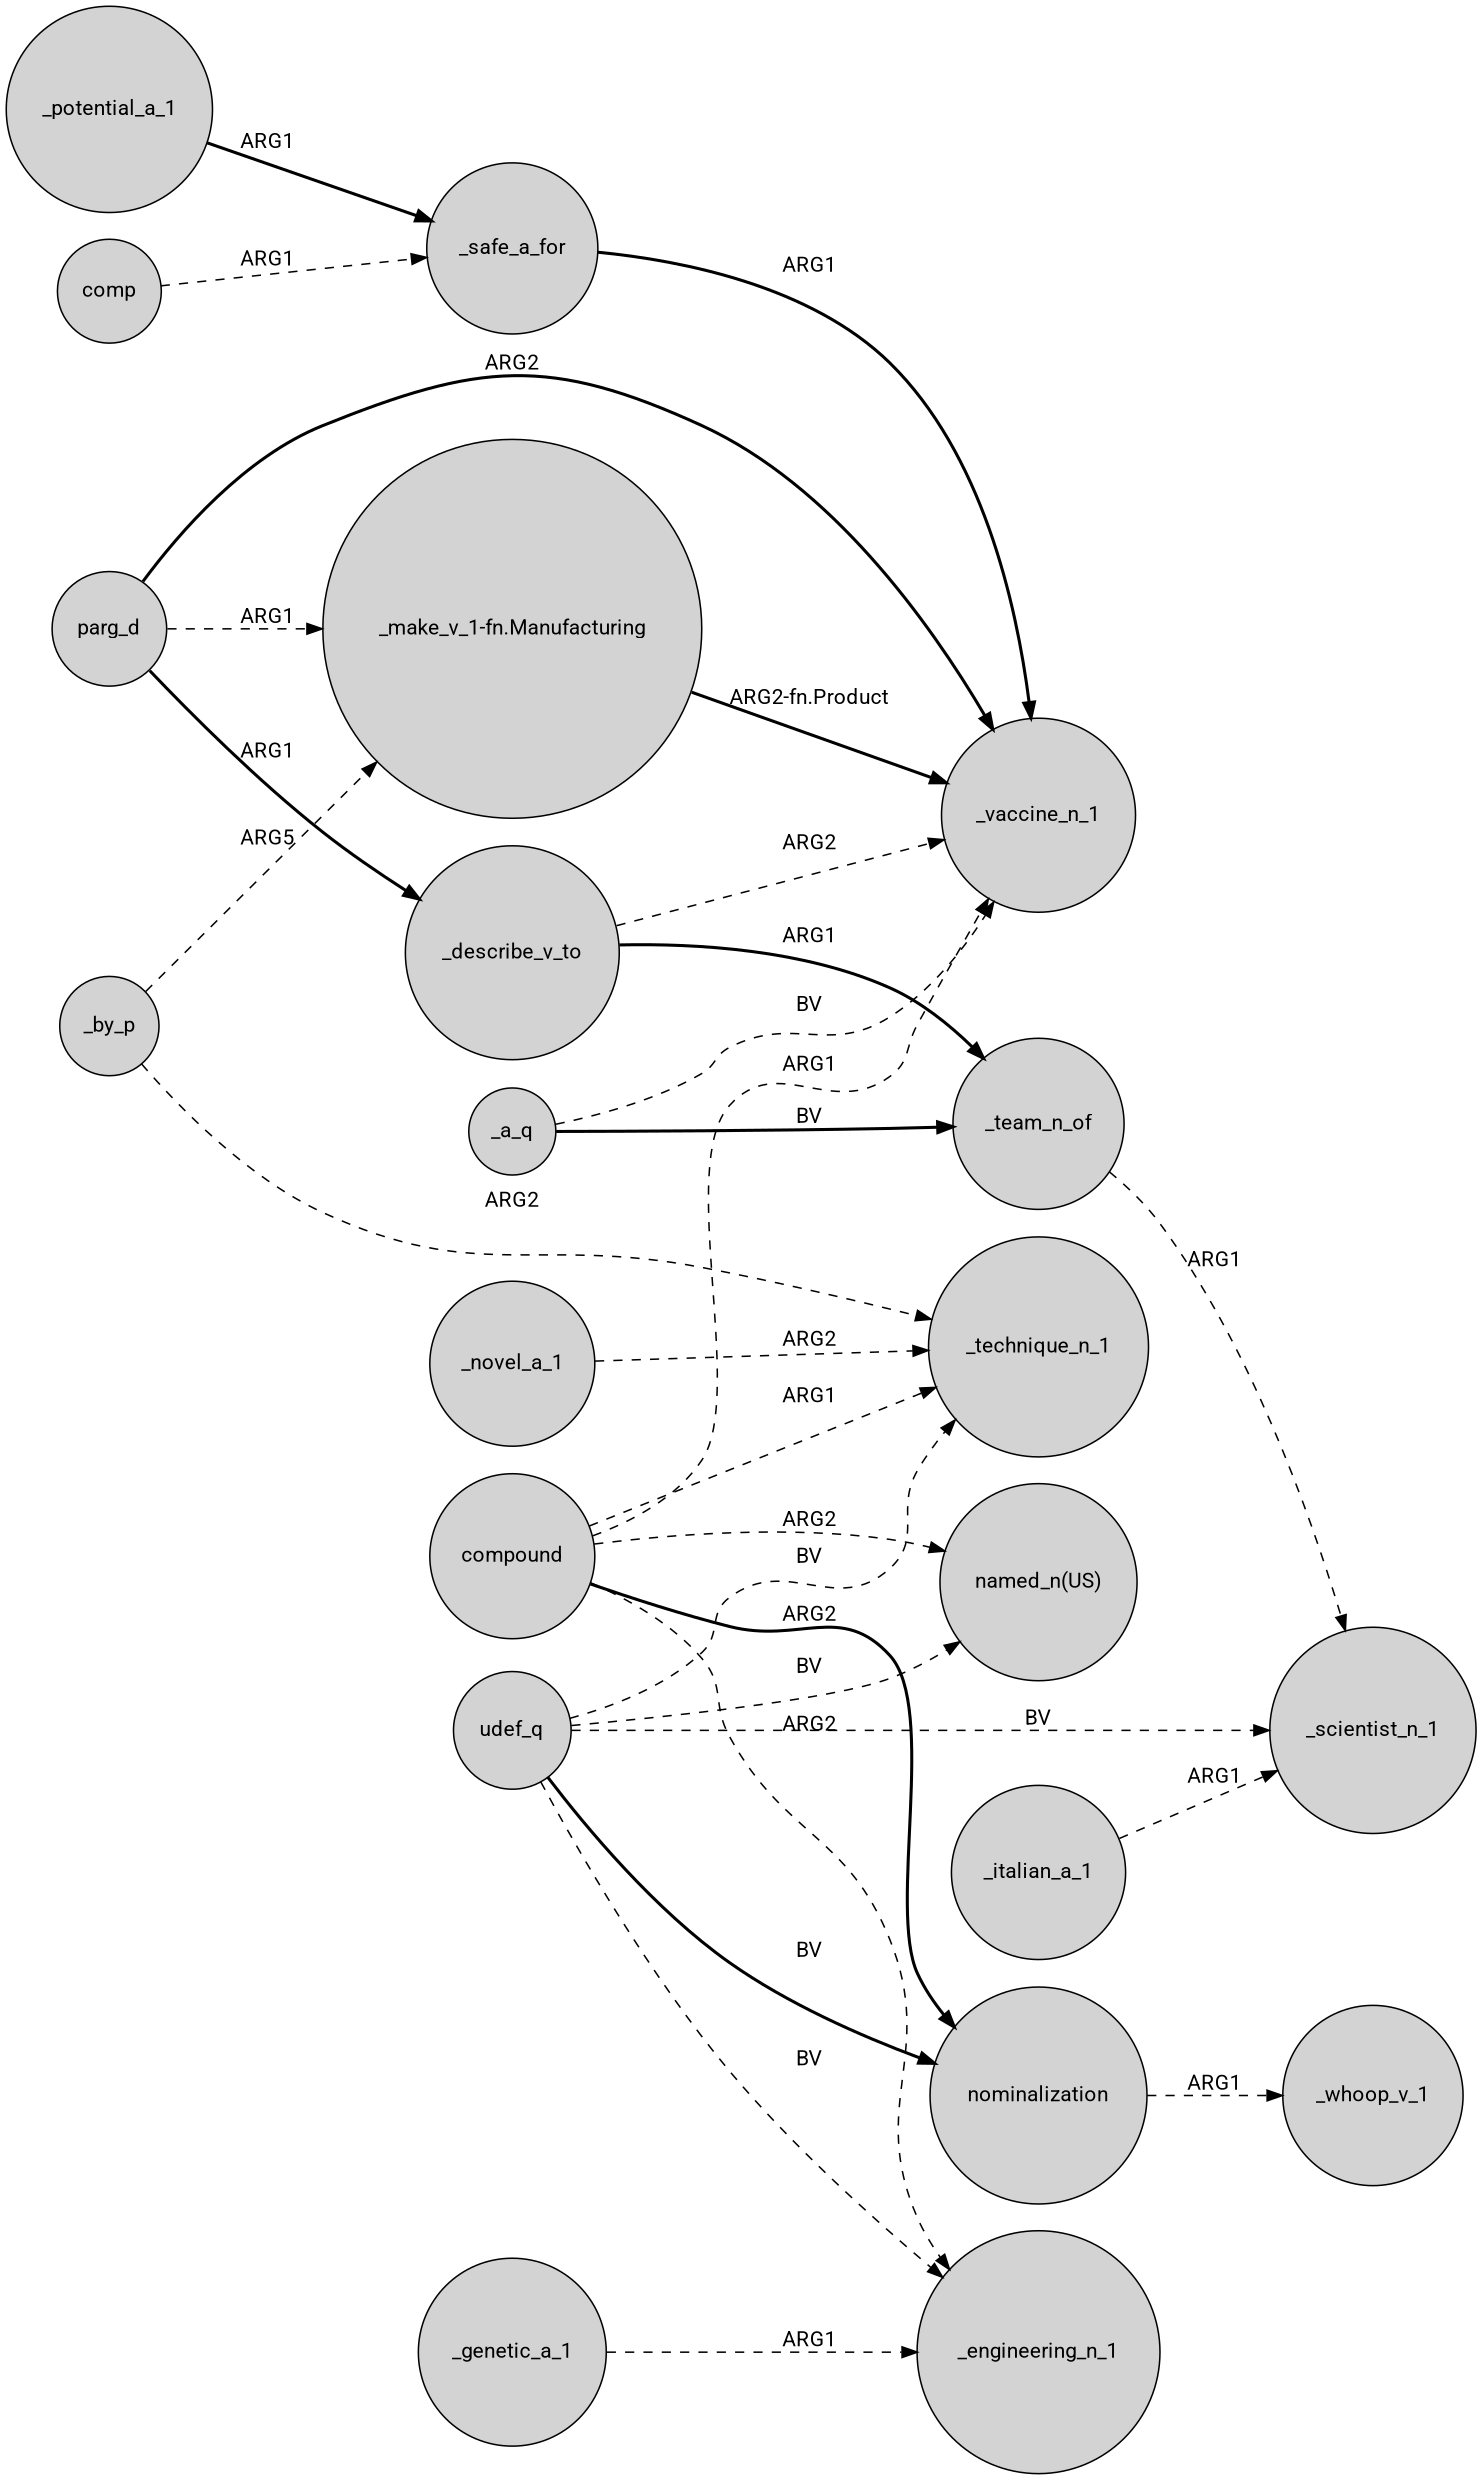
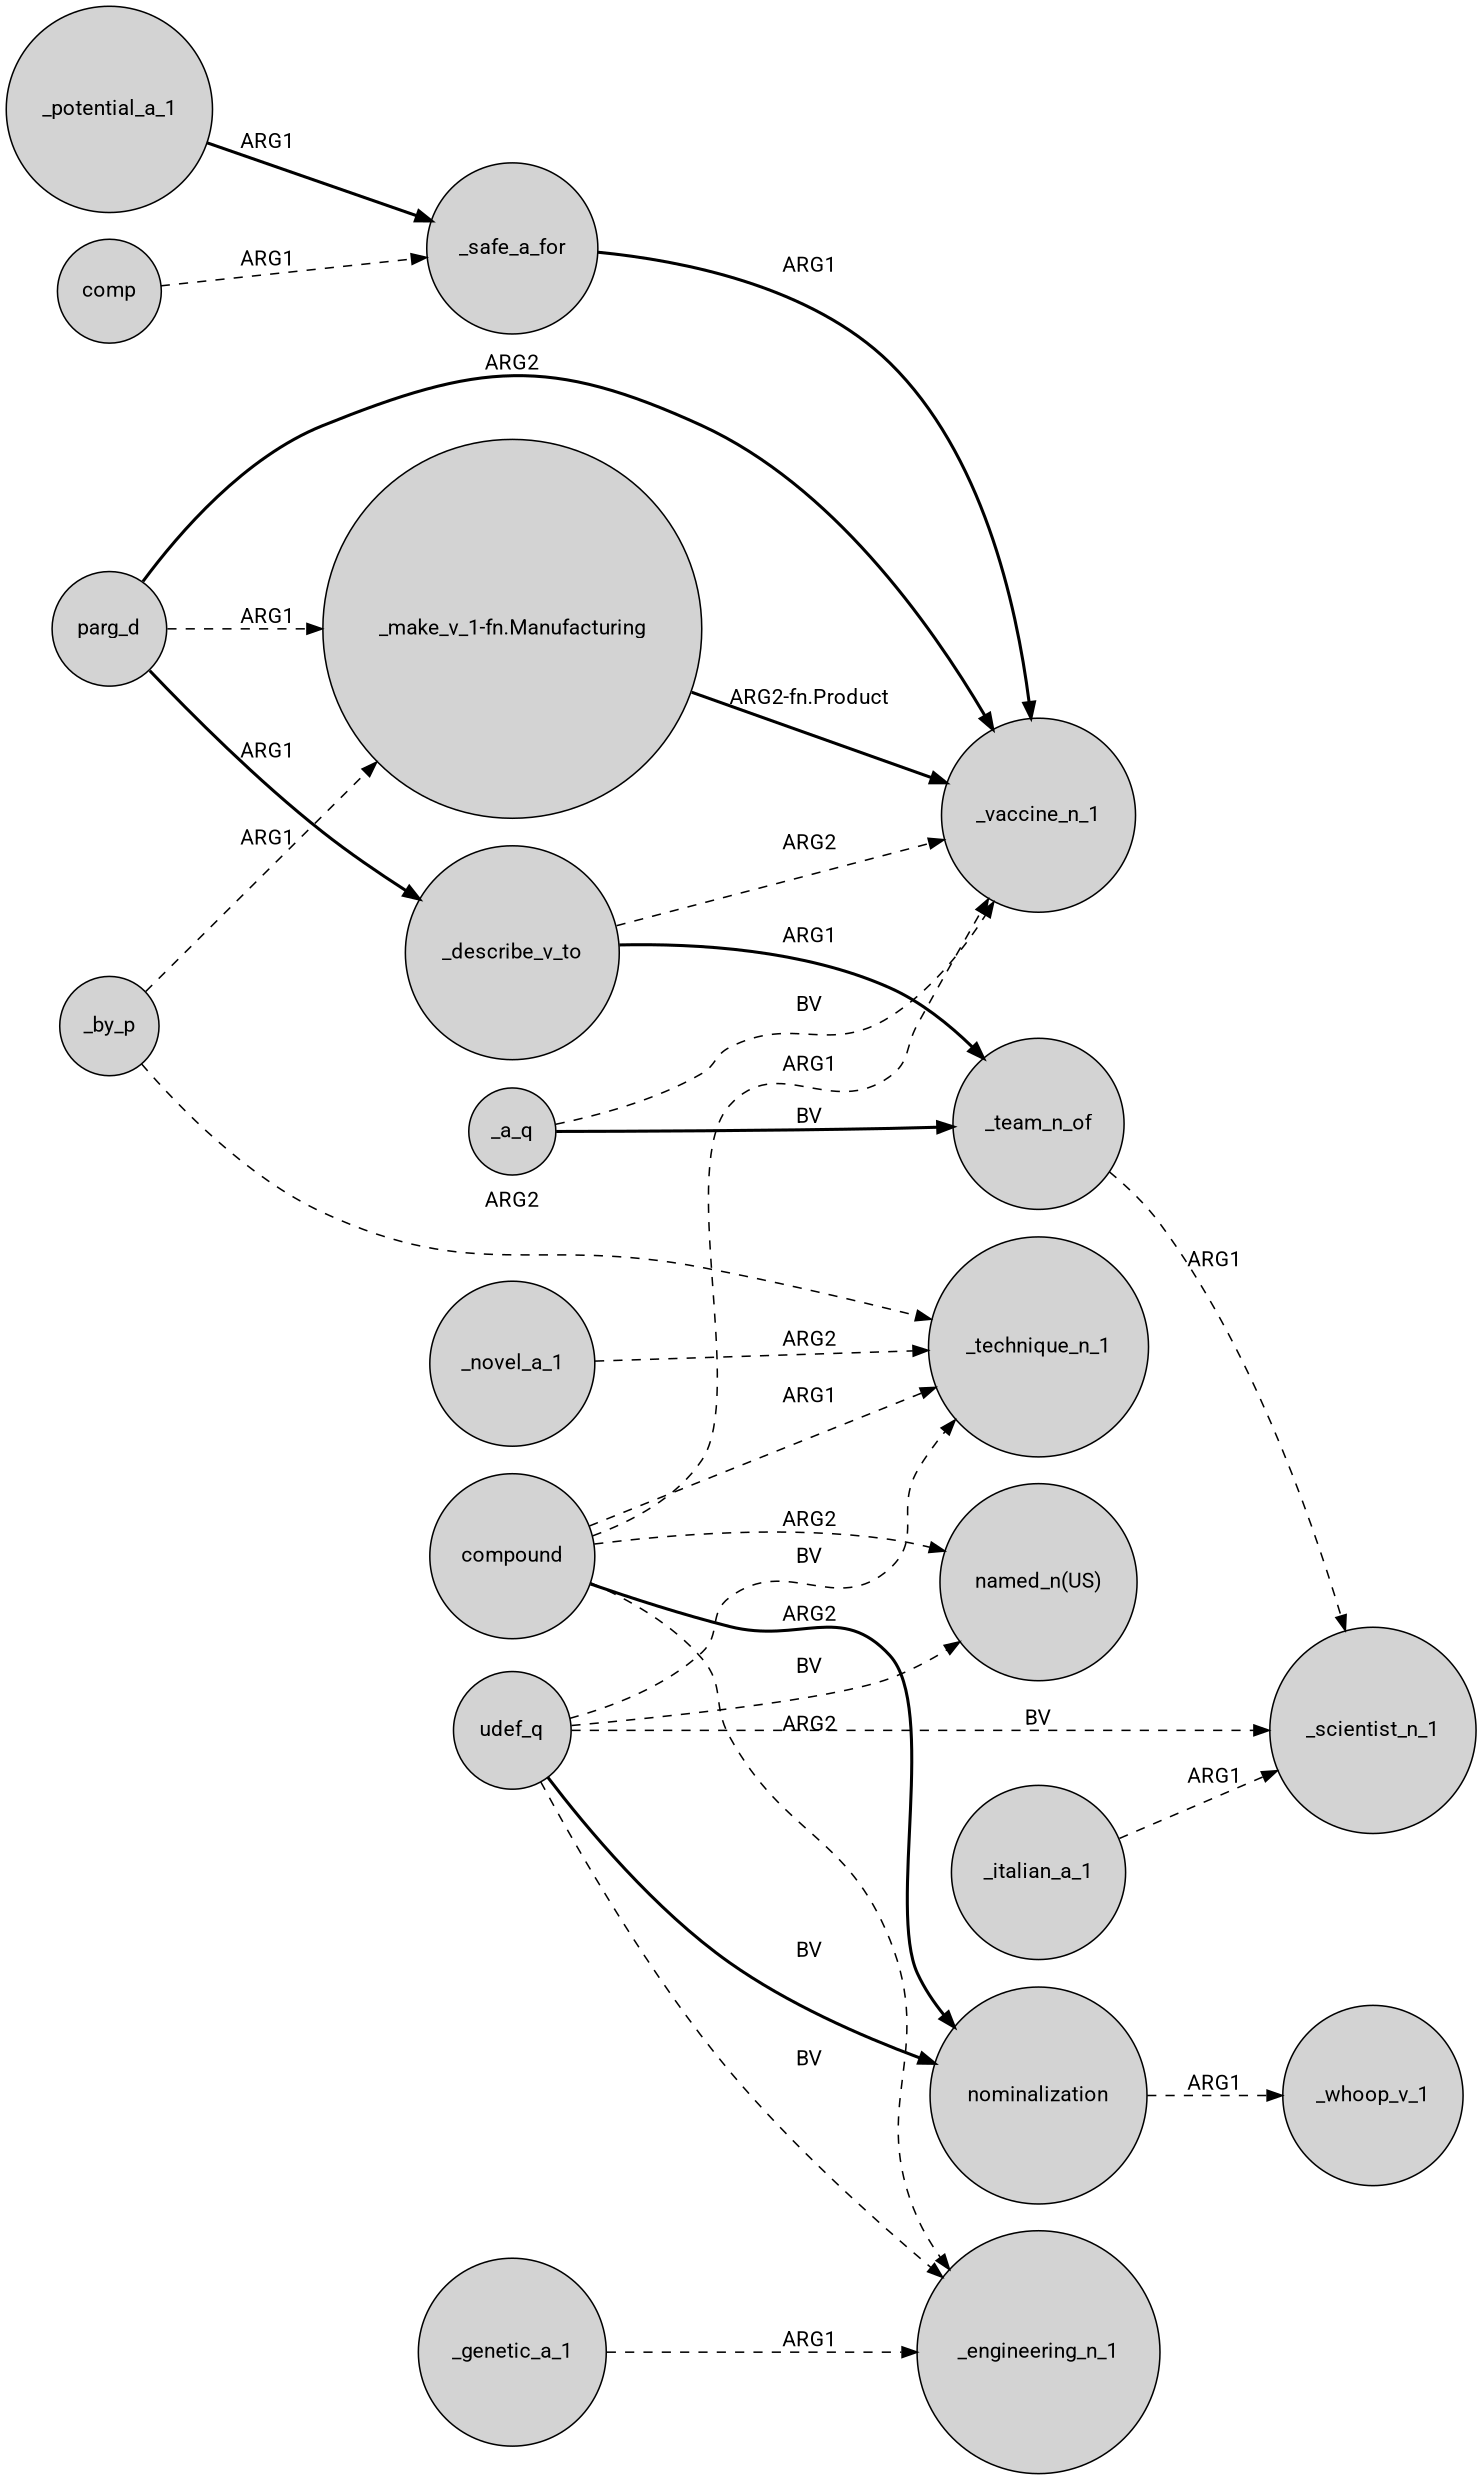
(268, 839) -> (268, 839)
